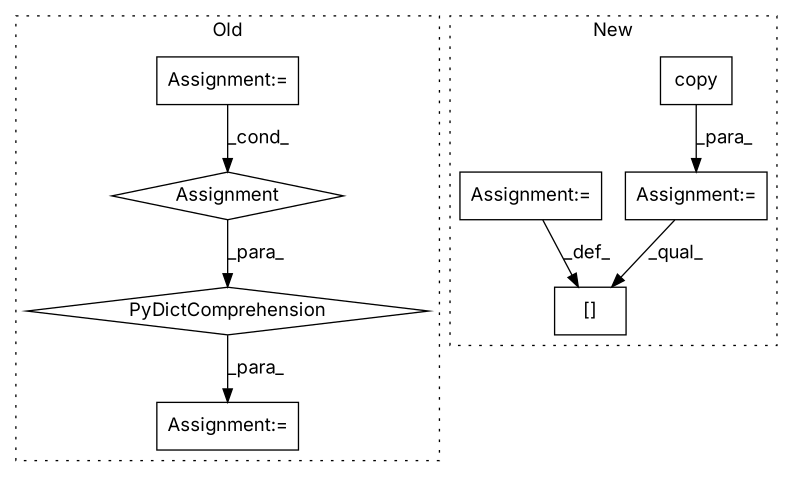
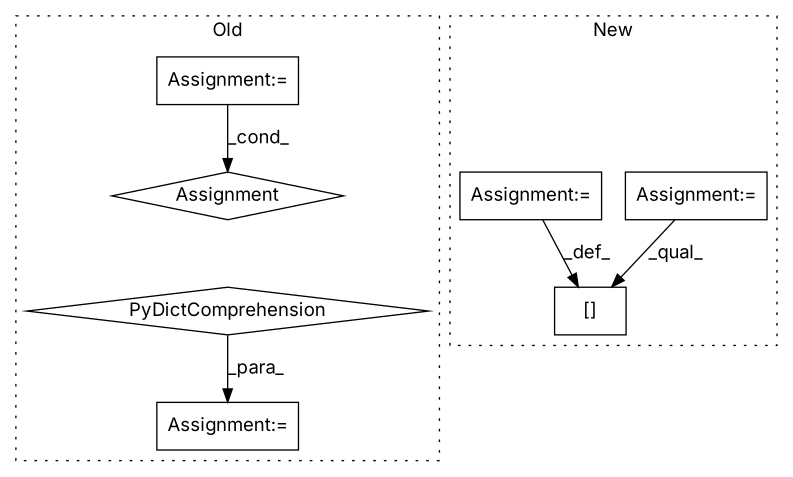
(696, 81) -> none
(228, 247) -> none
